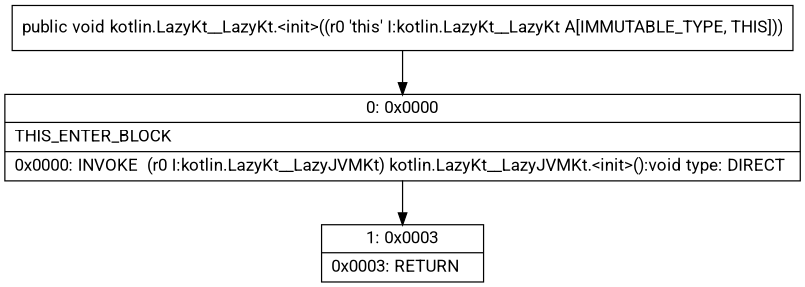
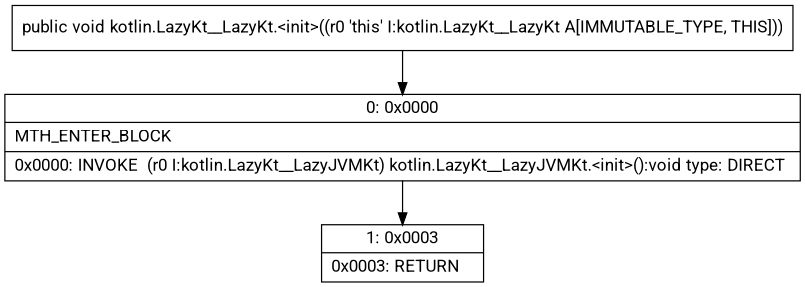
(94, 136) -> (94, 136)
